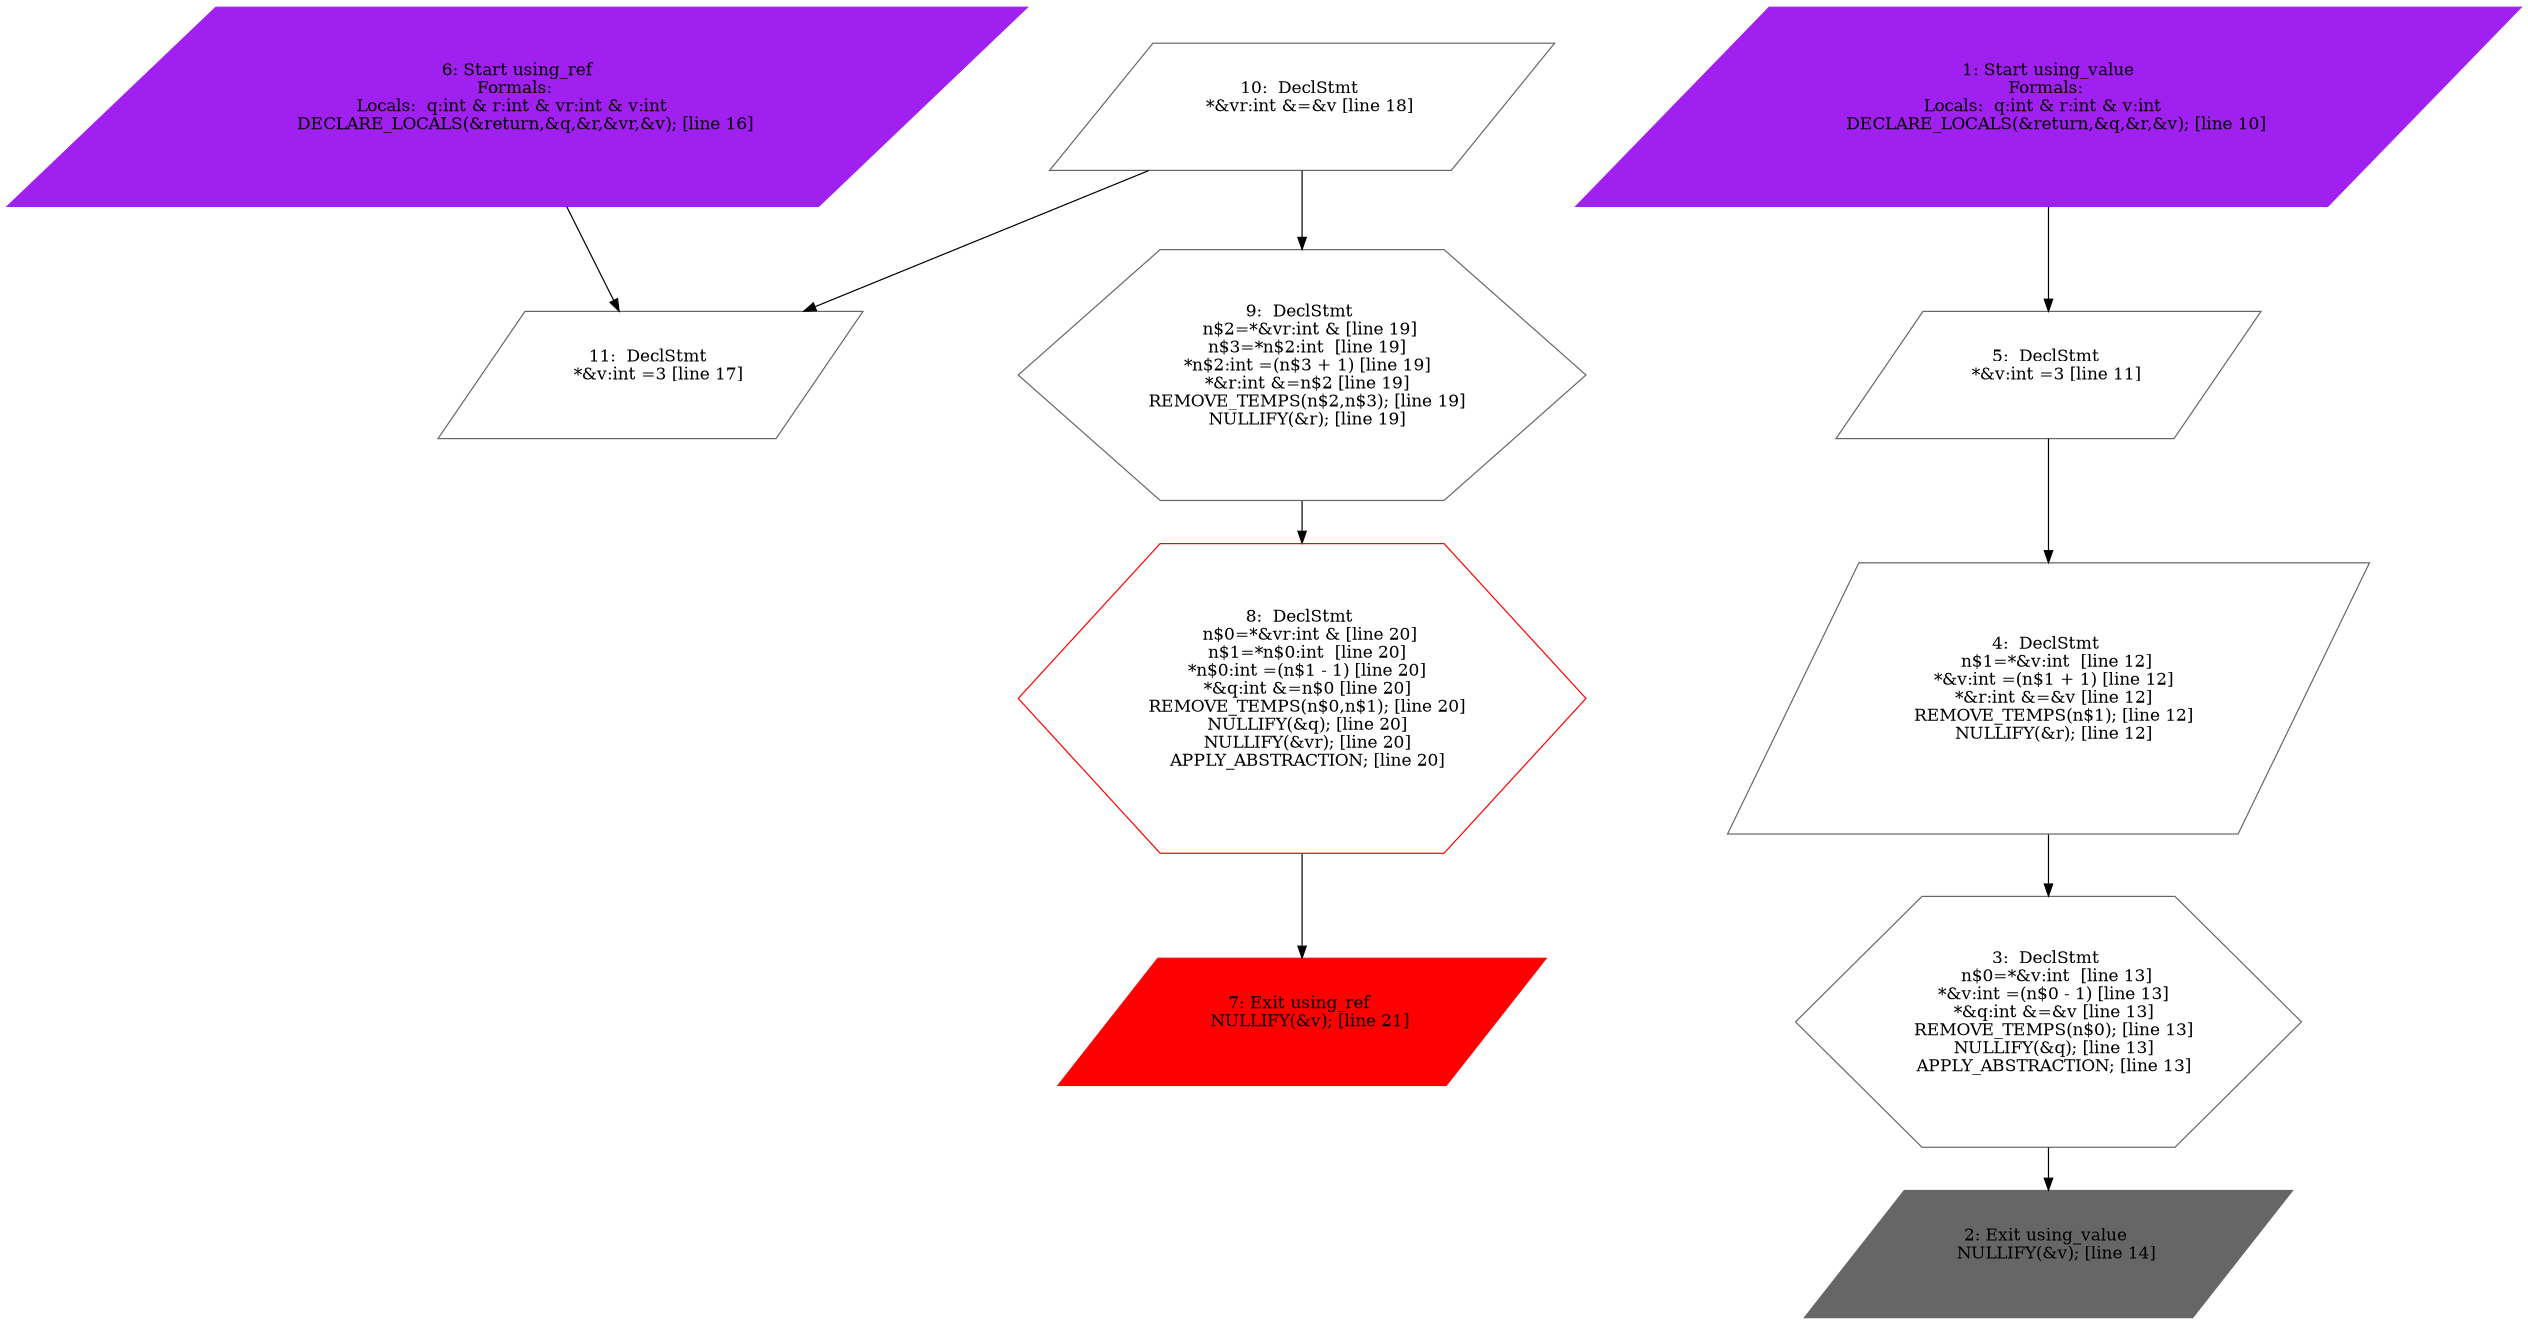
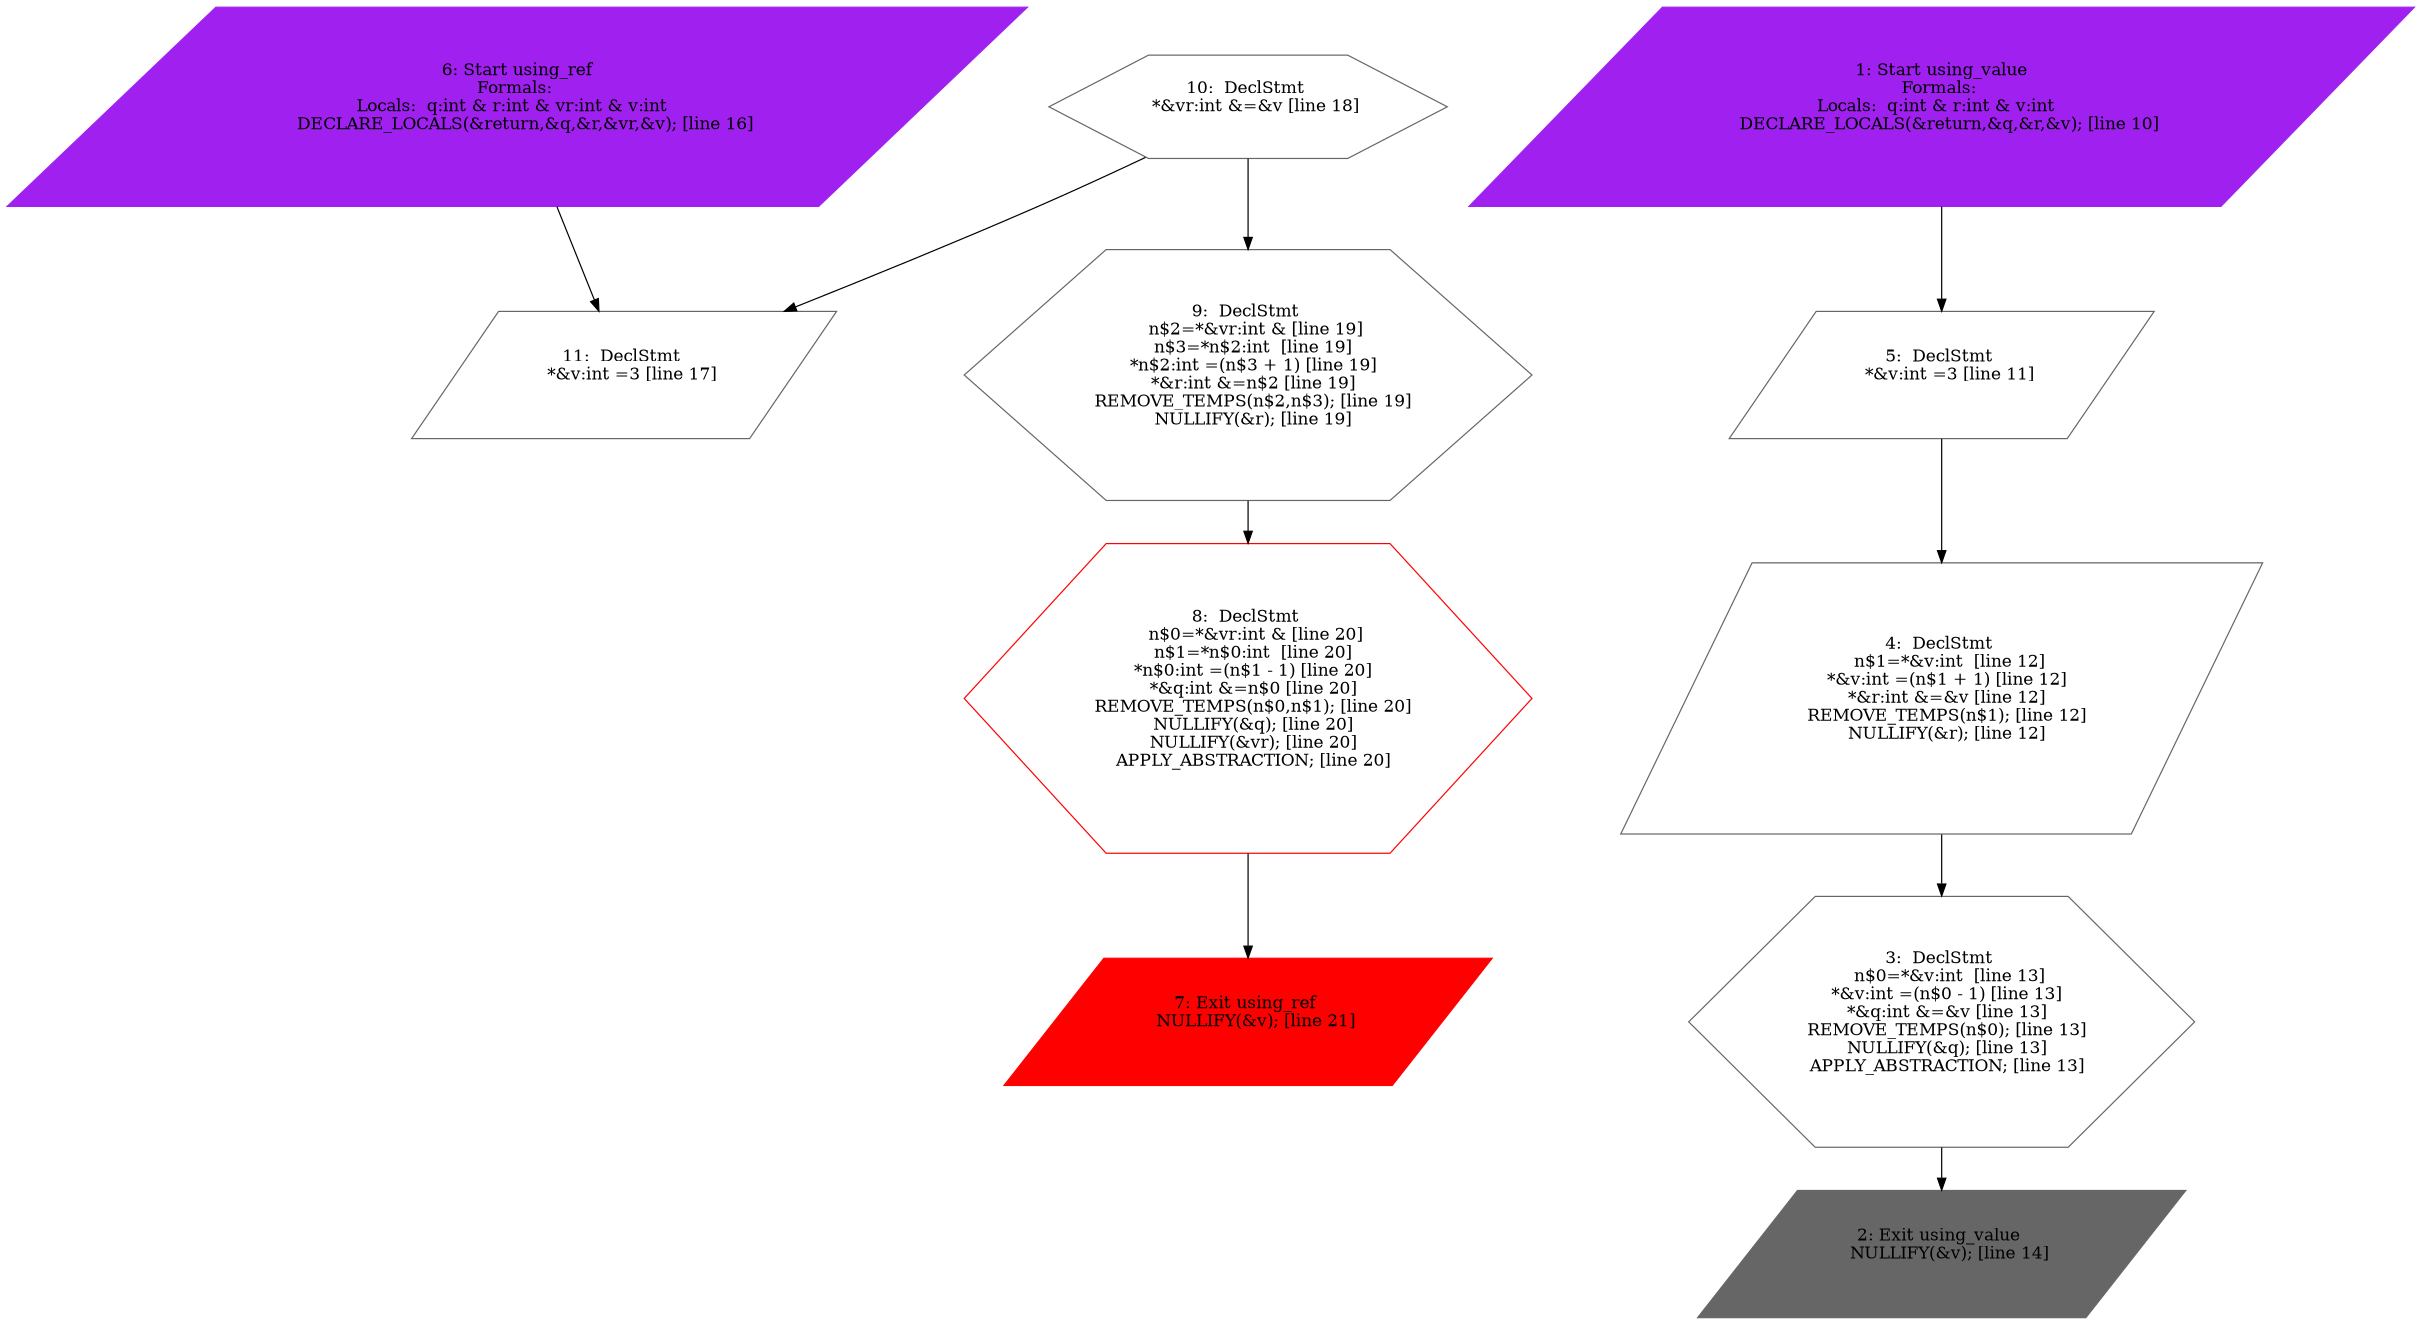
(1302, 107) -> (1248, 107)
